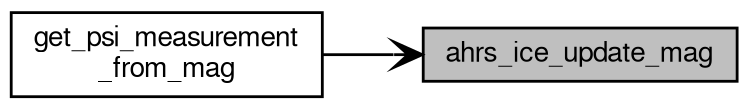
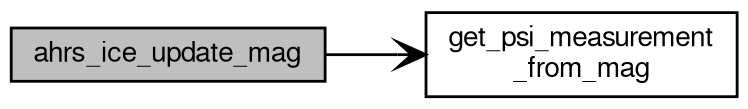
(358, 55) -> (361, 55)
